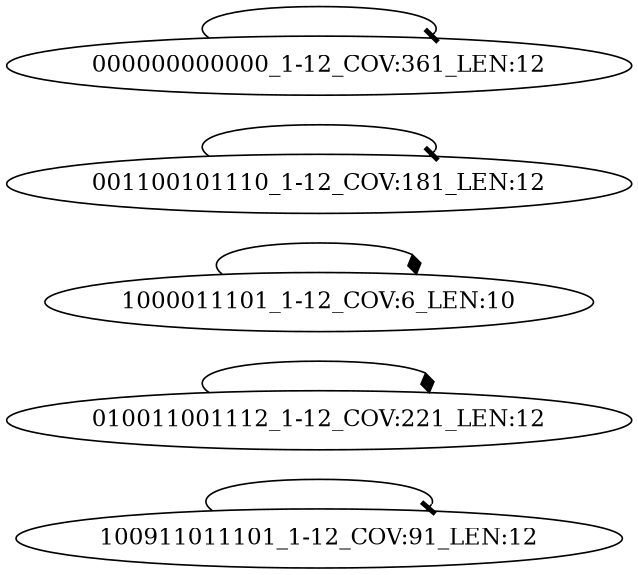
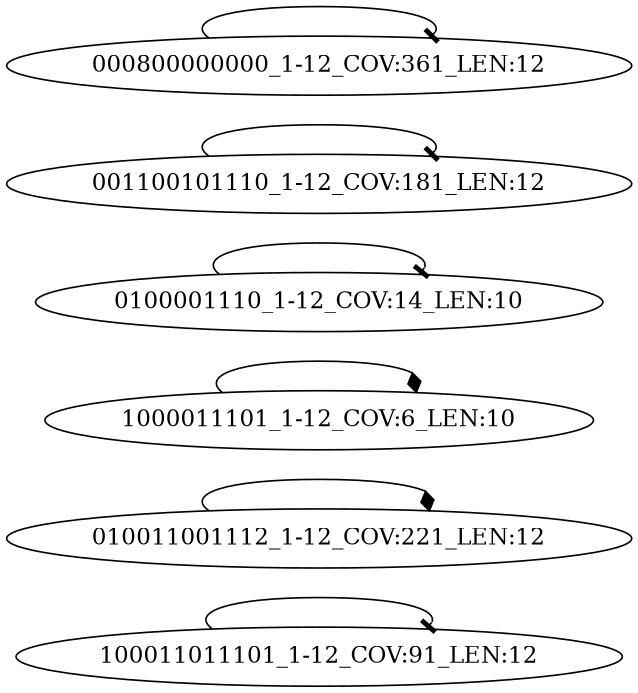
(319, 66) -> (319, 66)
none -> (319, 302)
(319, 538) -> (319, 657)
